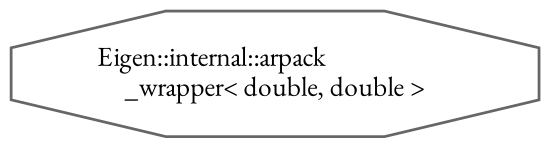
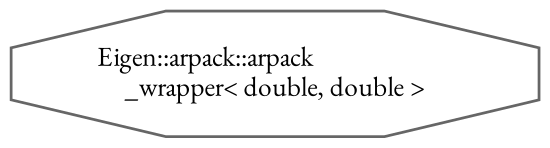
(275, 74) -> (275, 74)
